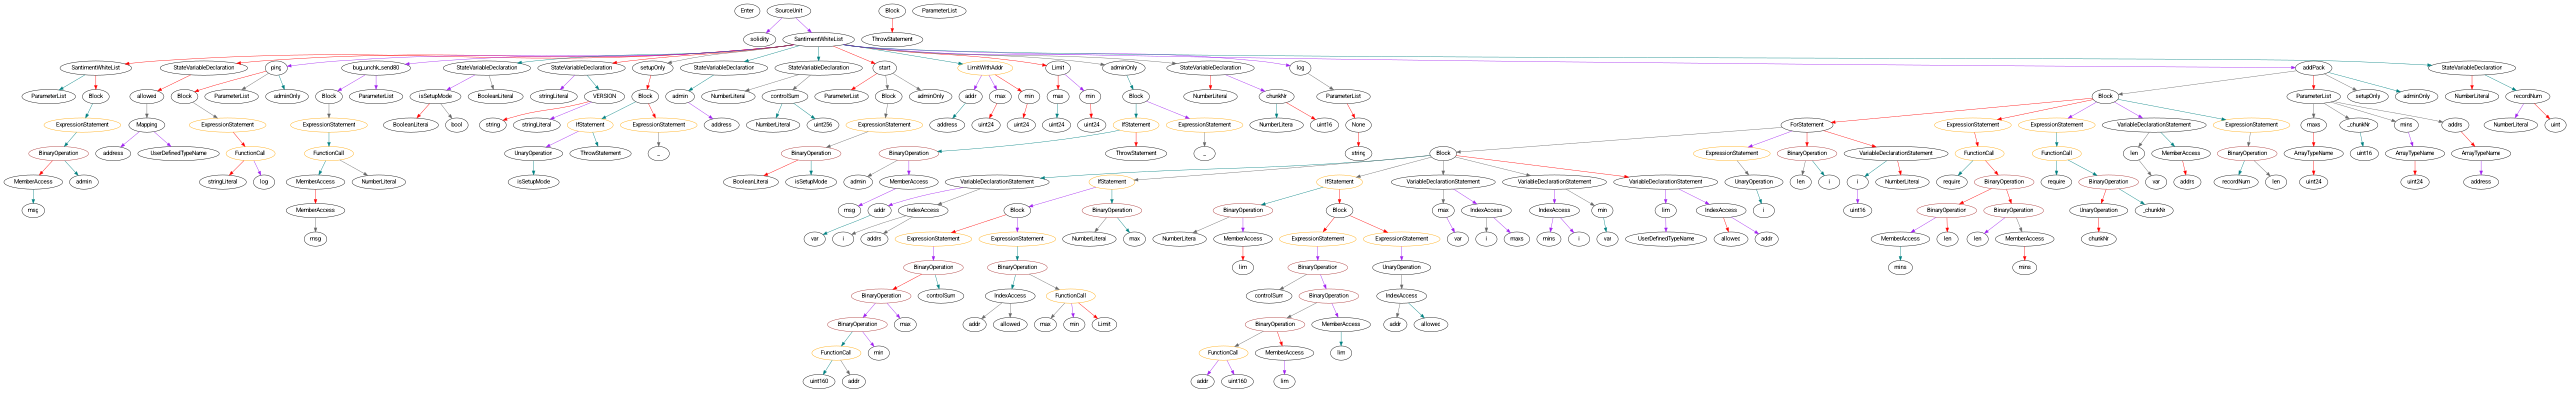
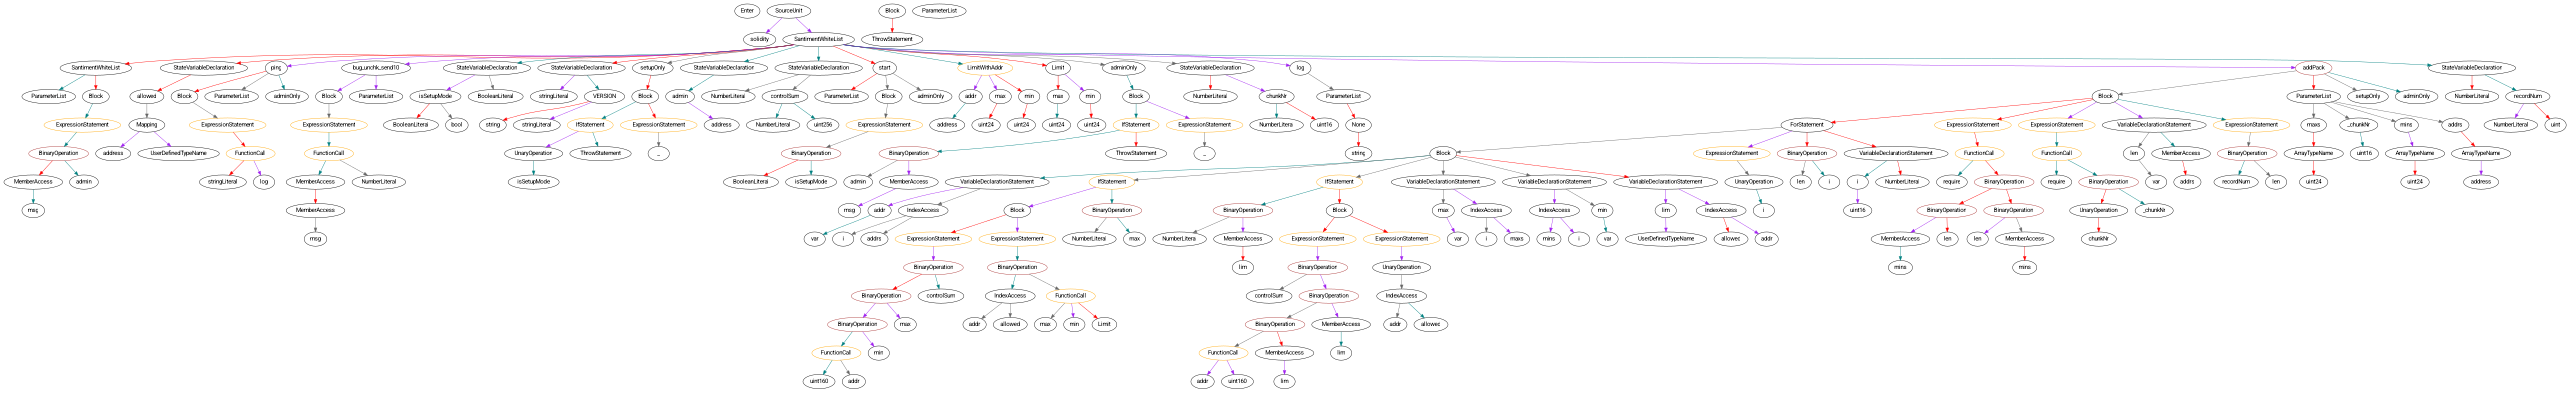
(376, 68) -> (376, 68)
(2314, 68) -> (2314, 68)
